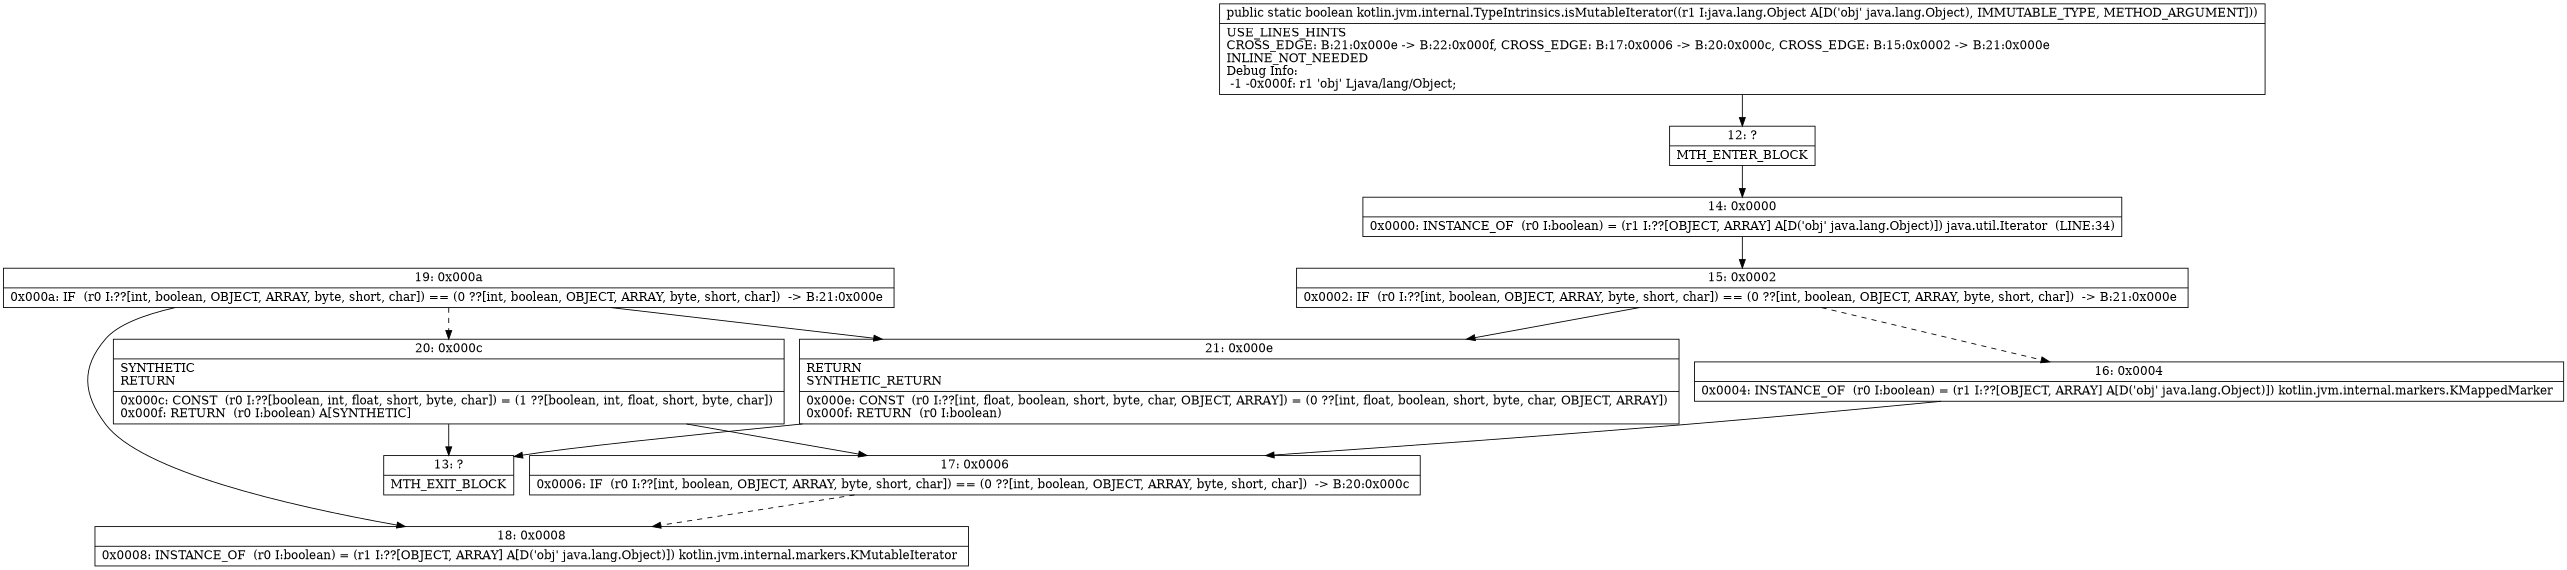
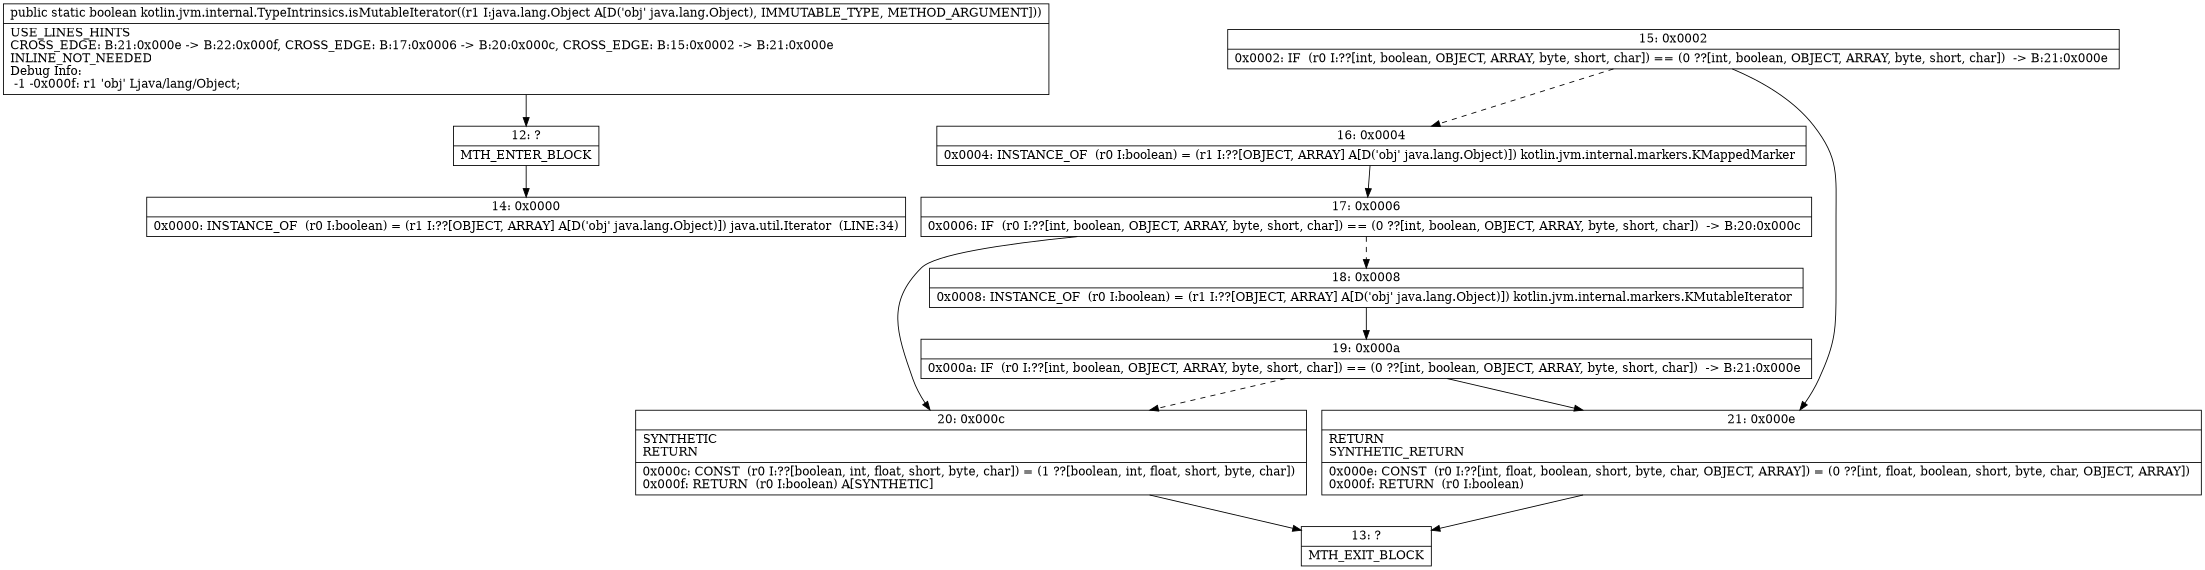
(1742, 248) -> none
(772, 439) -> (927, 264)
(164, 463) -> (1366, 319)
